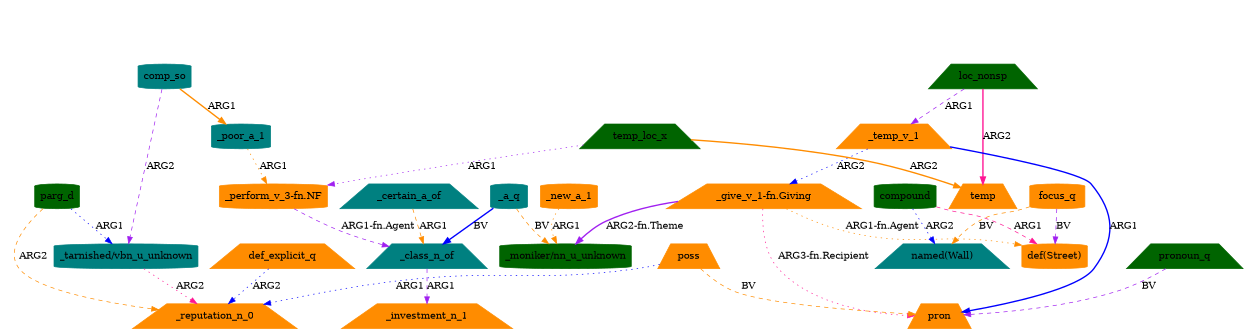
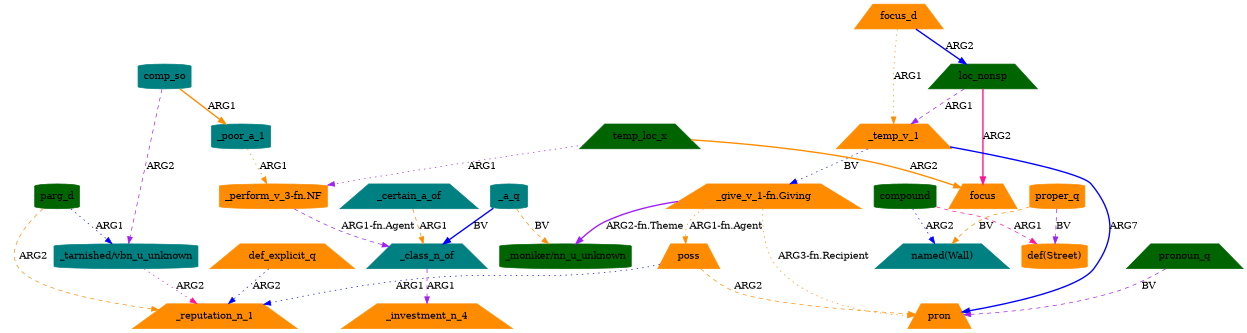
none -> (899, 17)
(851, 166) -> (851, 166)
(569, 196) -> none
(983, 196) -> (983, 196)
(1057, 196) -> (1057, 196)
(1124, 226) -> (1124, 226)
(898, 239) -> (690, 220)
(748, 286) -> (748, 286)
(809, 292) -> (809, 292)
(215, 316) -> (215, 316)
(427, 316) -> (427, 316)
